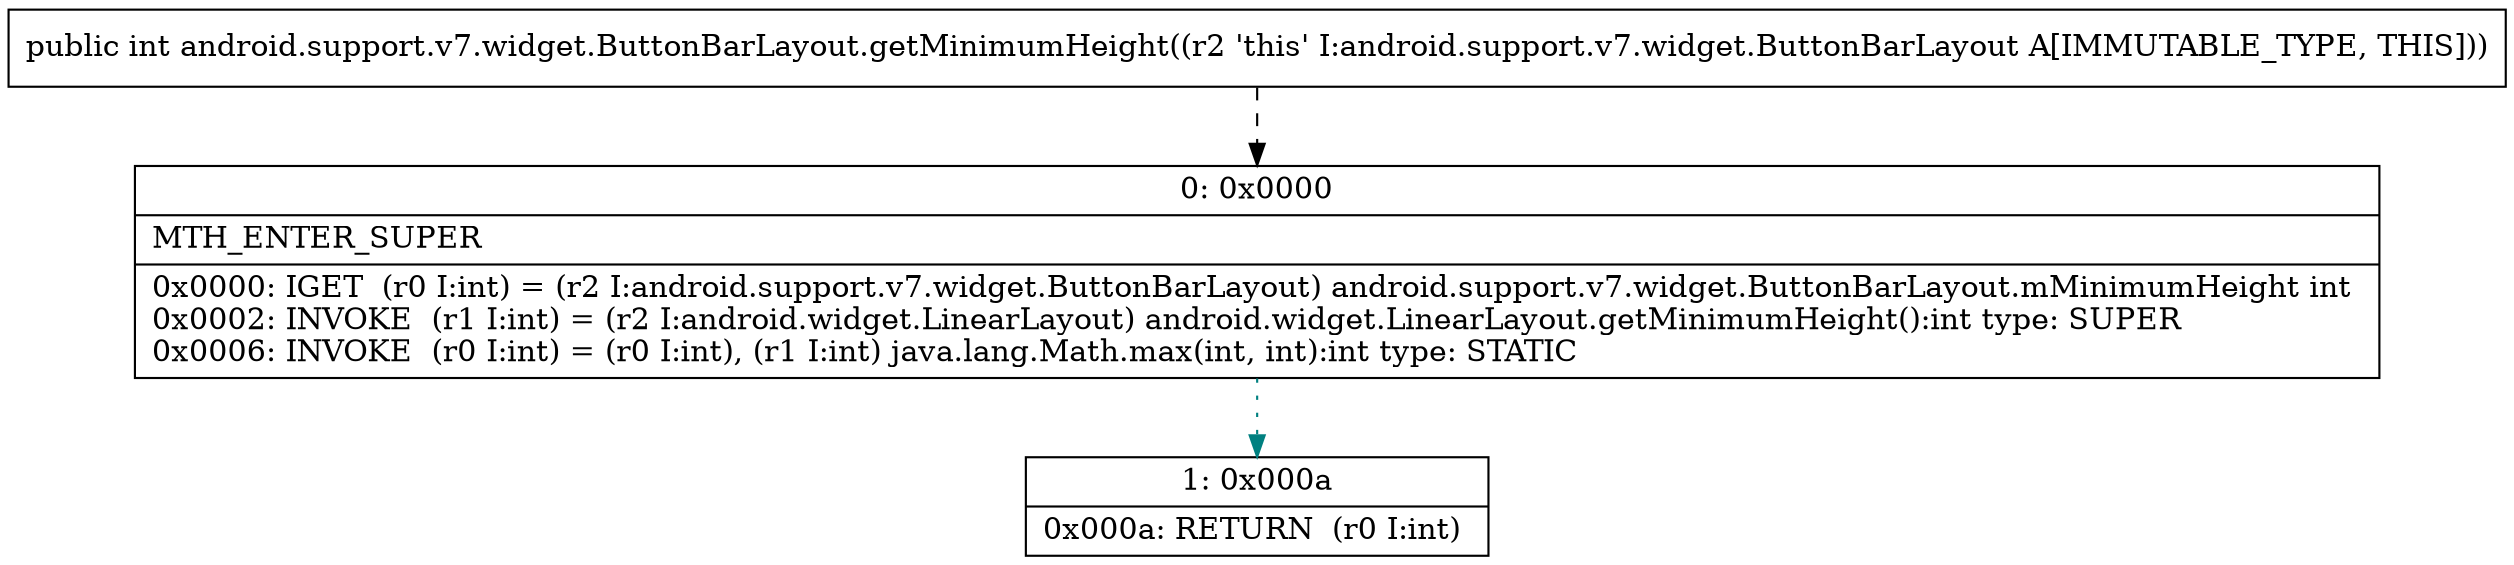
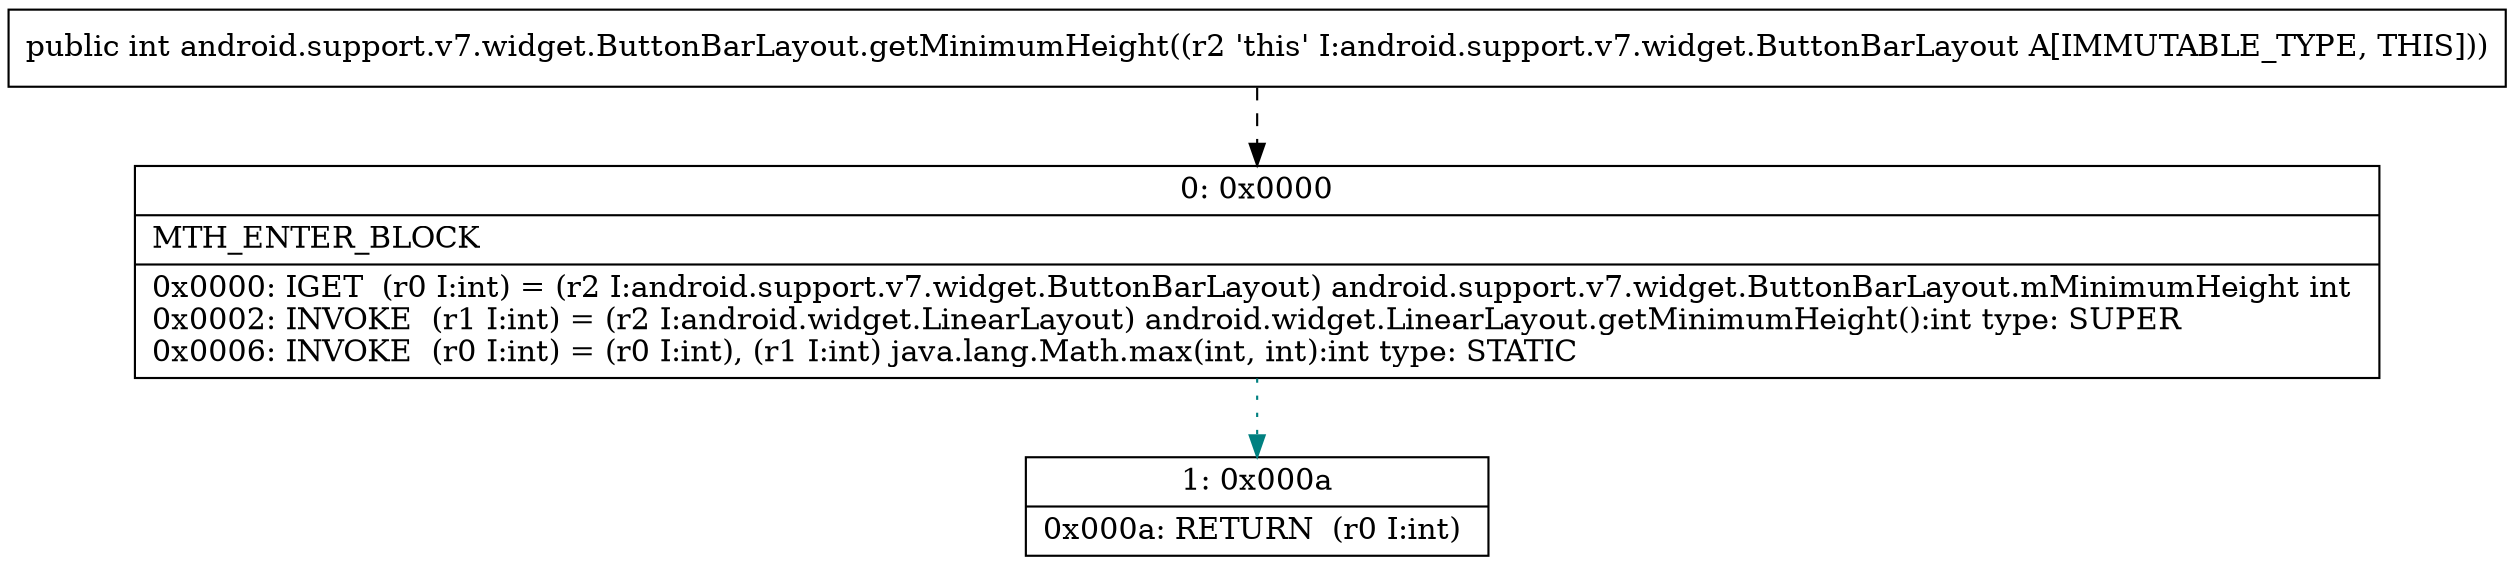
(317, 239) -> (317, 239)
